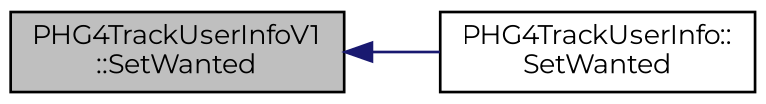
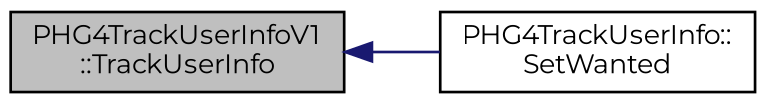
(177, 52) -> (177, 52)
